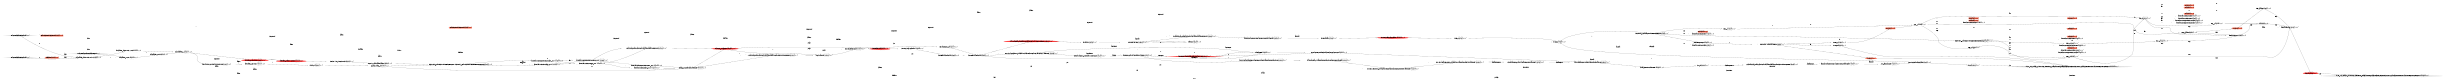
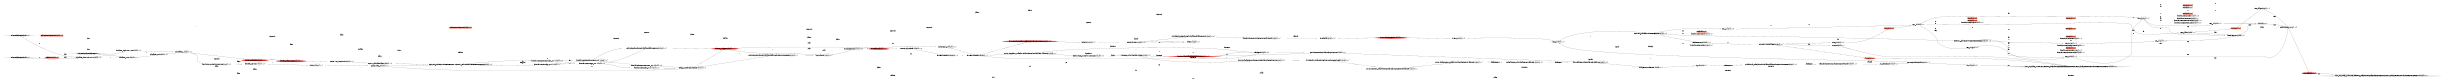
(2189, 8) -> (2188, 8)
(838, 40) -> (838, 40)
